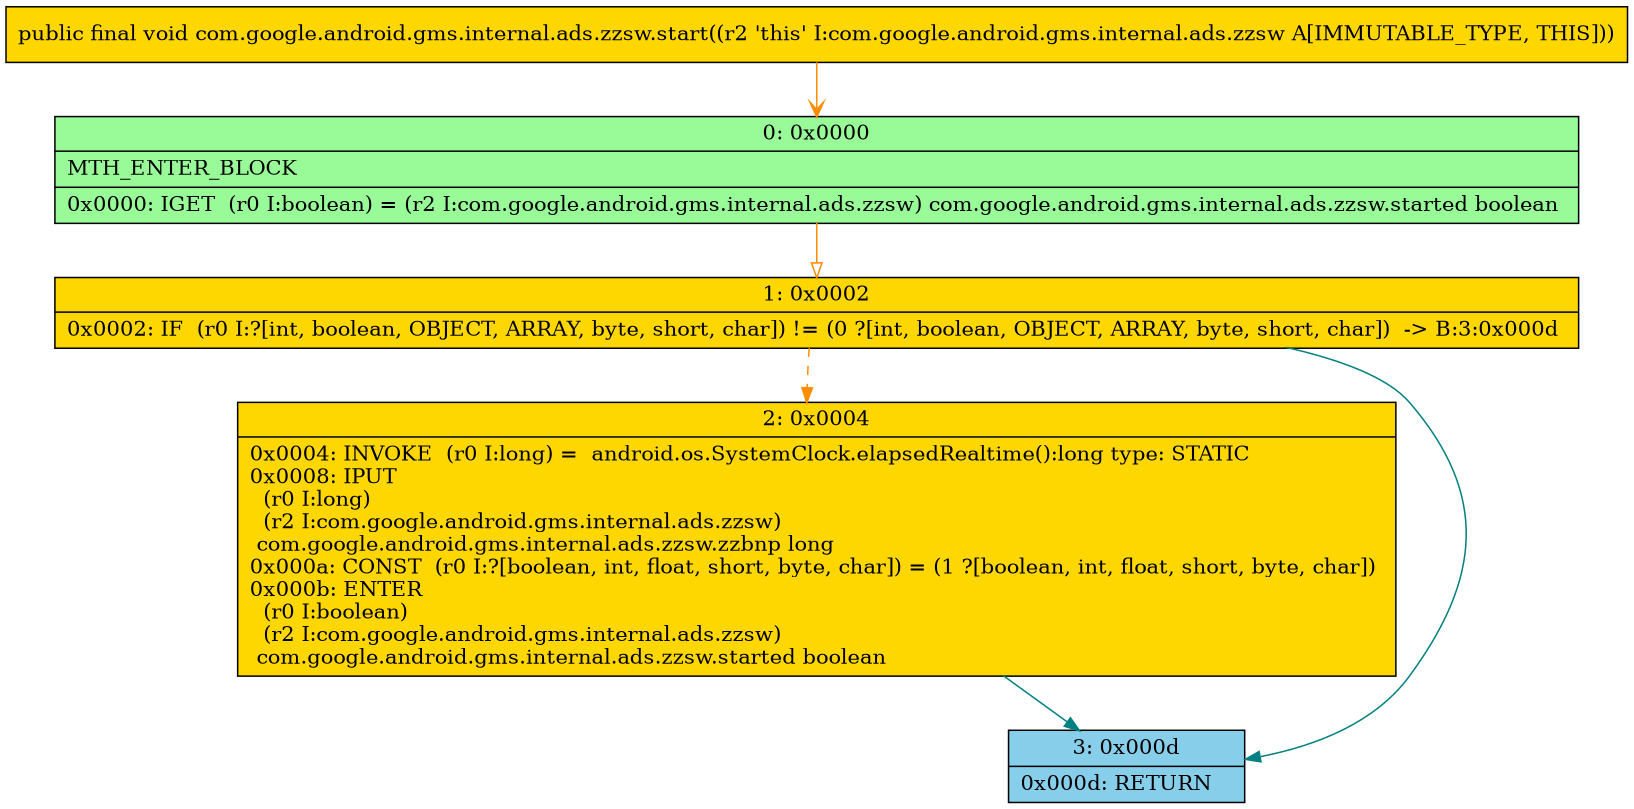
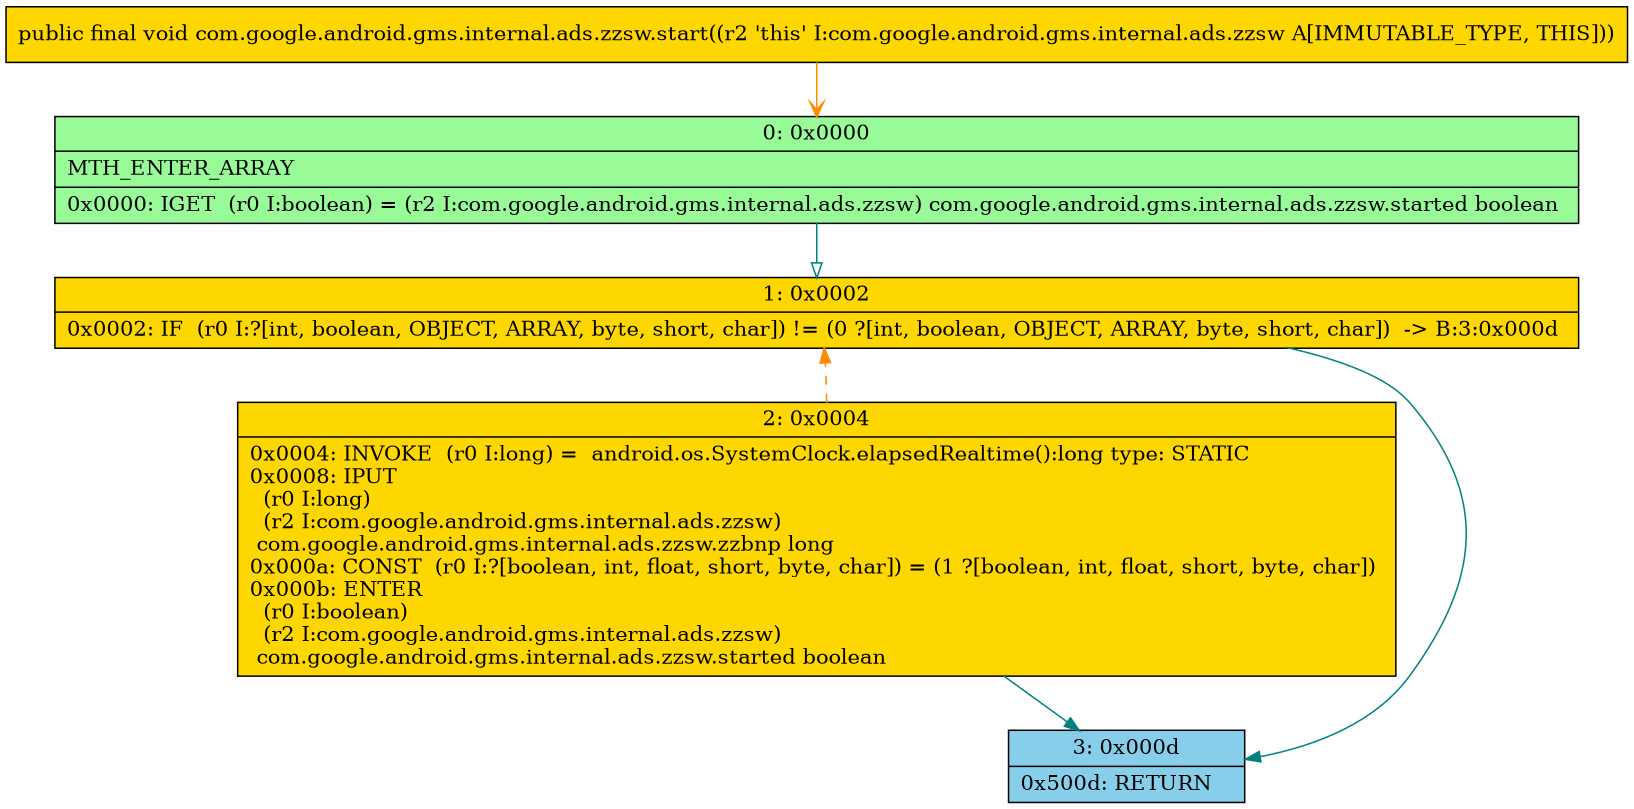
(183, 168) -> (180, 168)
(817, 243) -> (817, 243)
(808, 368) -> (826, 383)
(1127, 784) -> (1127, 784)
